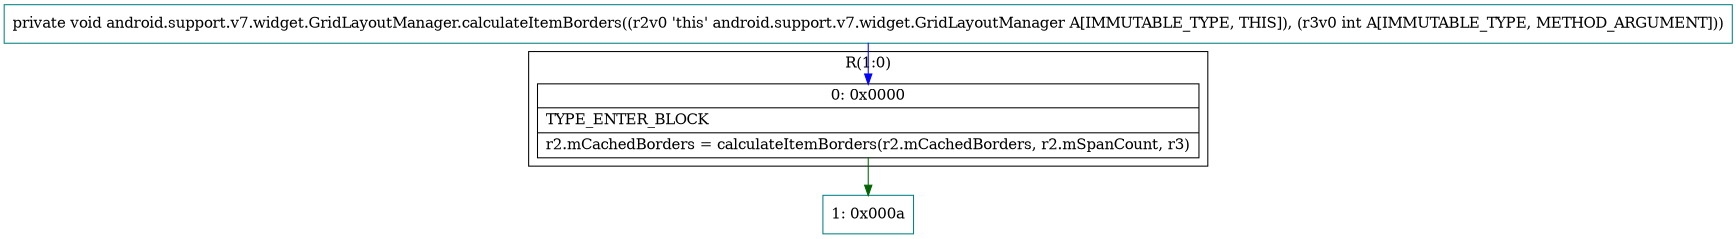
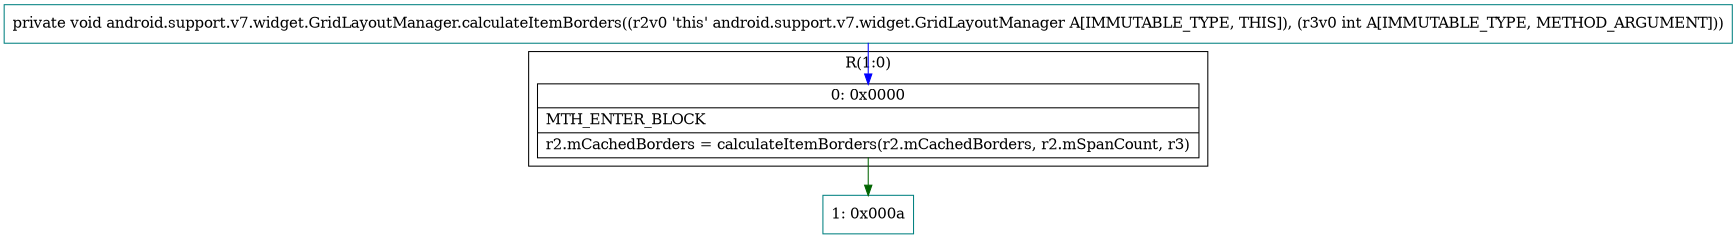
(628, 120) -> (626, 120)
